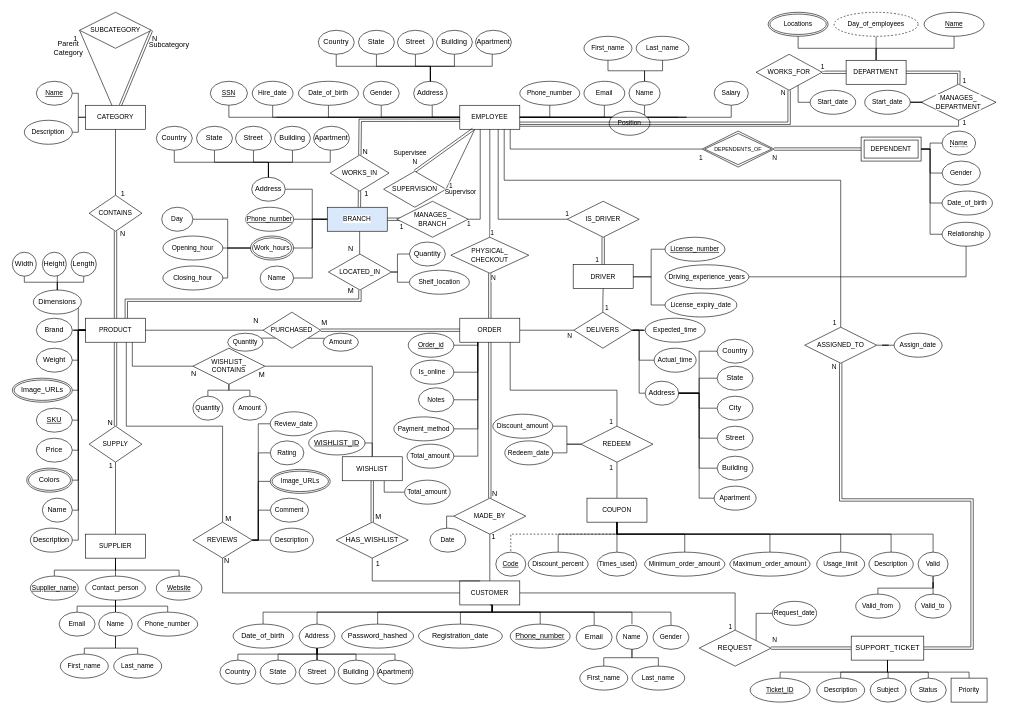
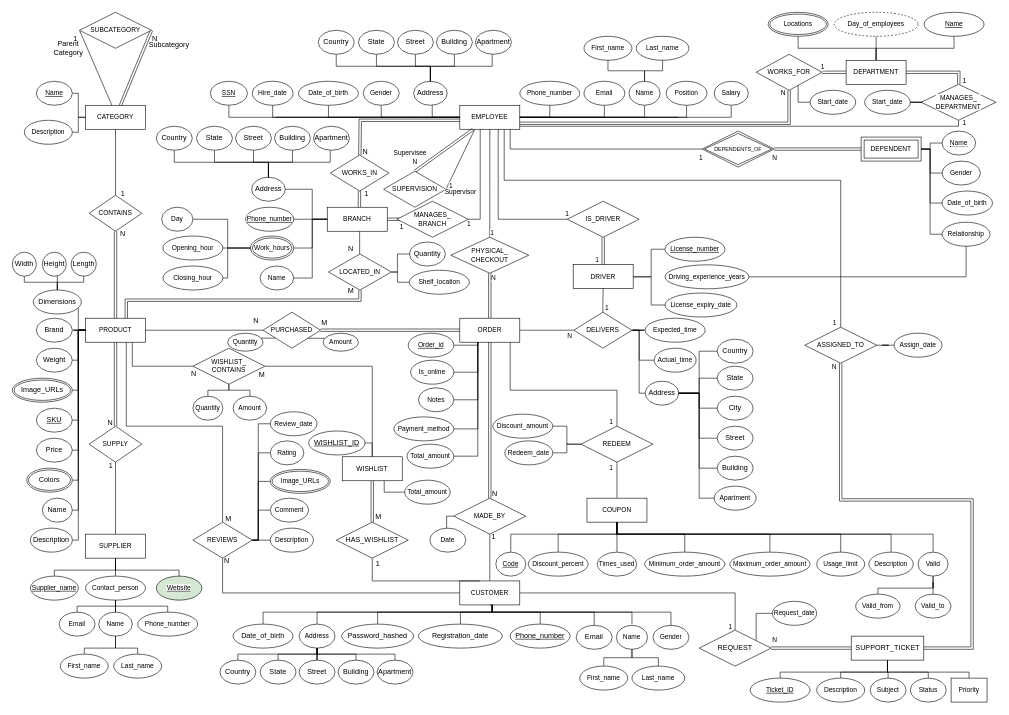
(630, 123) -> (687, 93)
(357, 219) -> (357, 219)
(525, 534) -> (525, 534)
(179, 588) -> (179, 588)
